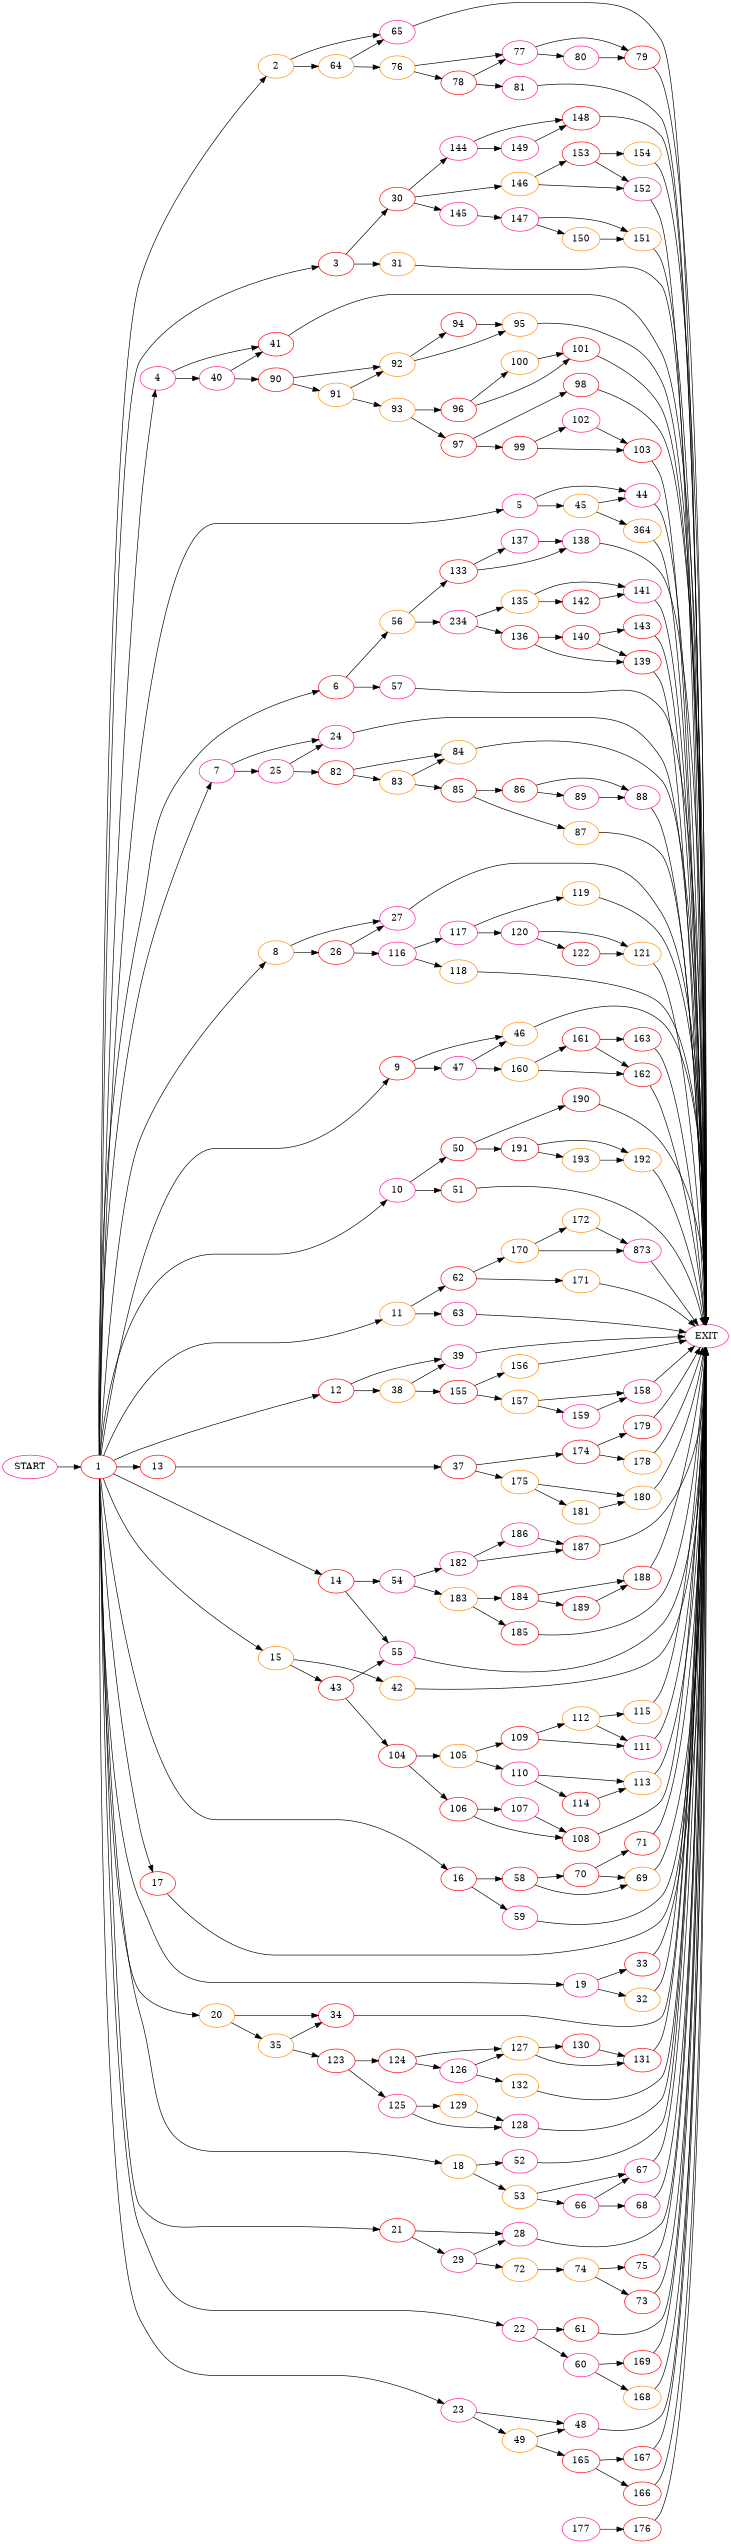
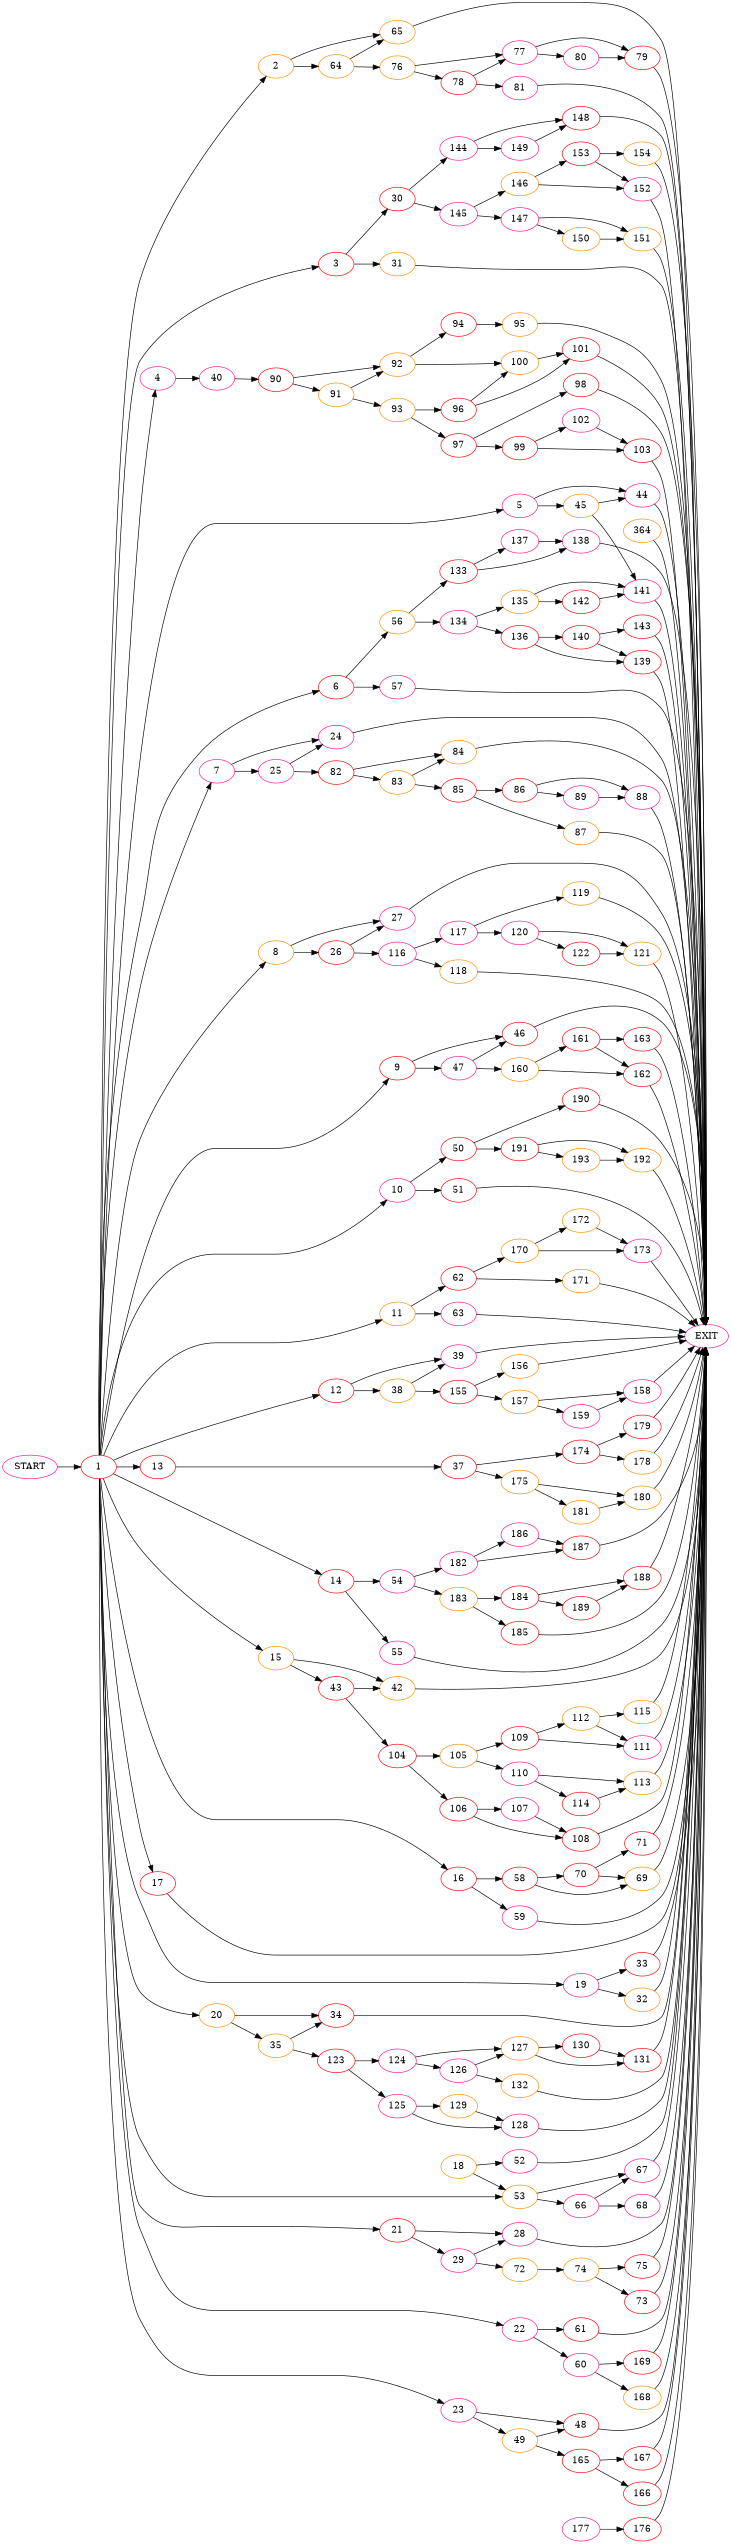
(397, 32) -> (397, 32)
(455, 192) -> (486, 201)
(276, 344) -> none
(457, 349) -> (455, 364)
(608, 517) -> (612, 540)
(459, 622) -> (459, 622)
(520, 1034) -> (520, 1034)
(642, 1251) -> (642, 1251)
(367, 1670) -> (364, 1688)
(135, 1989) -> (131, 2104)
(397, 2061) -> (397, 2061)
(581, 2425) -> (581, 2425)
